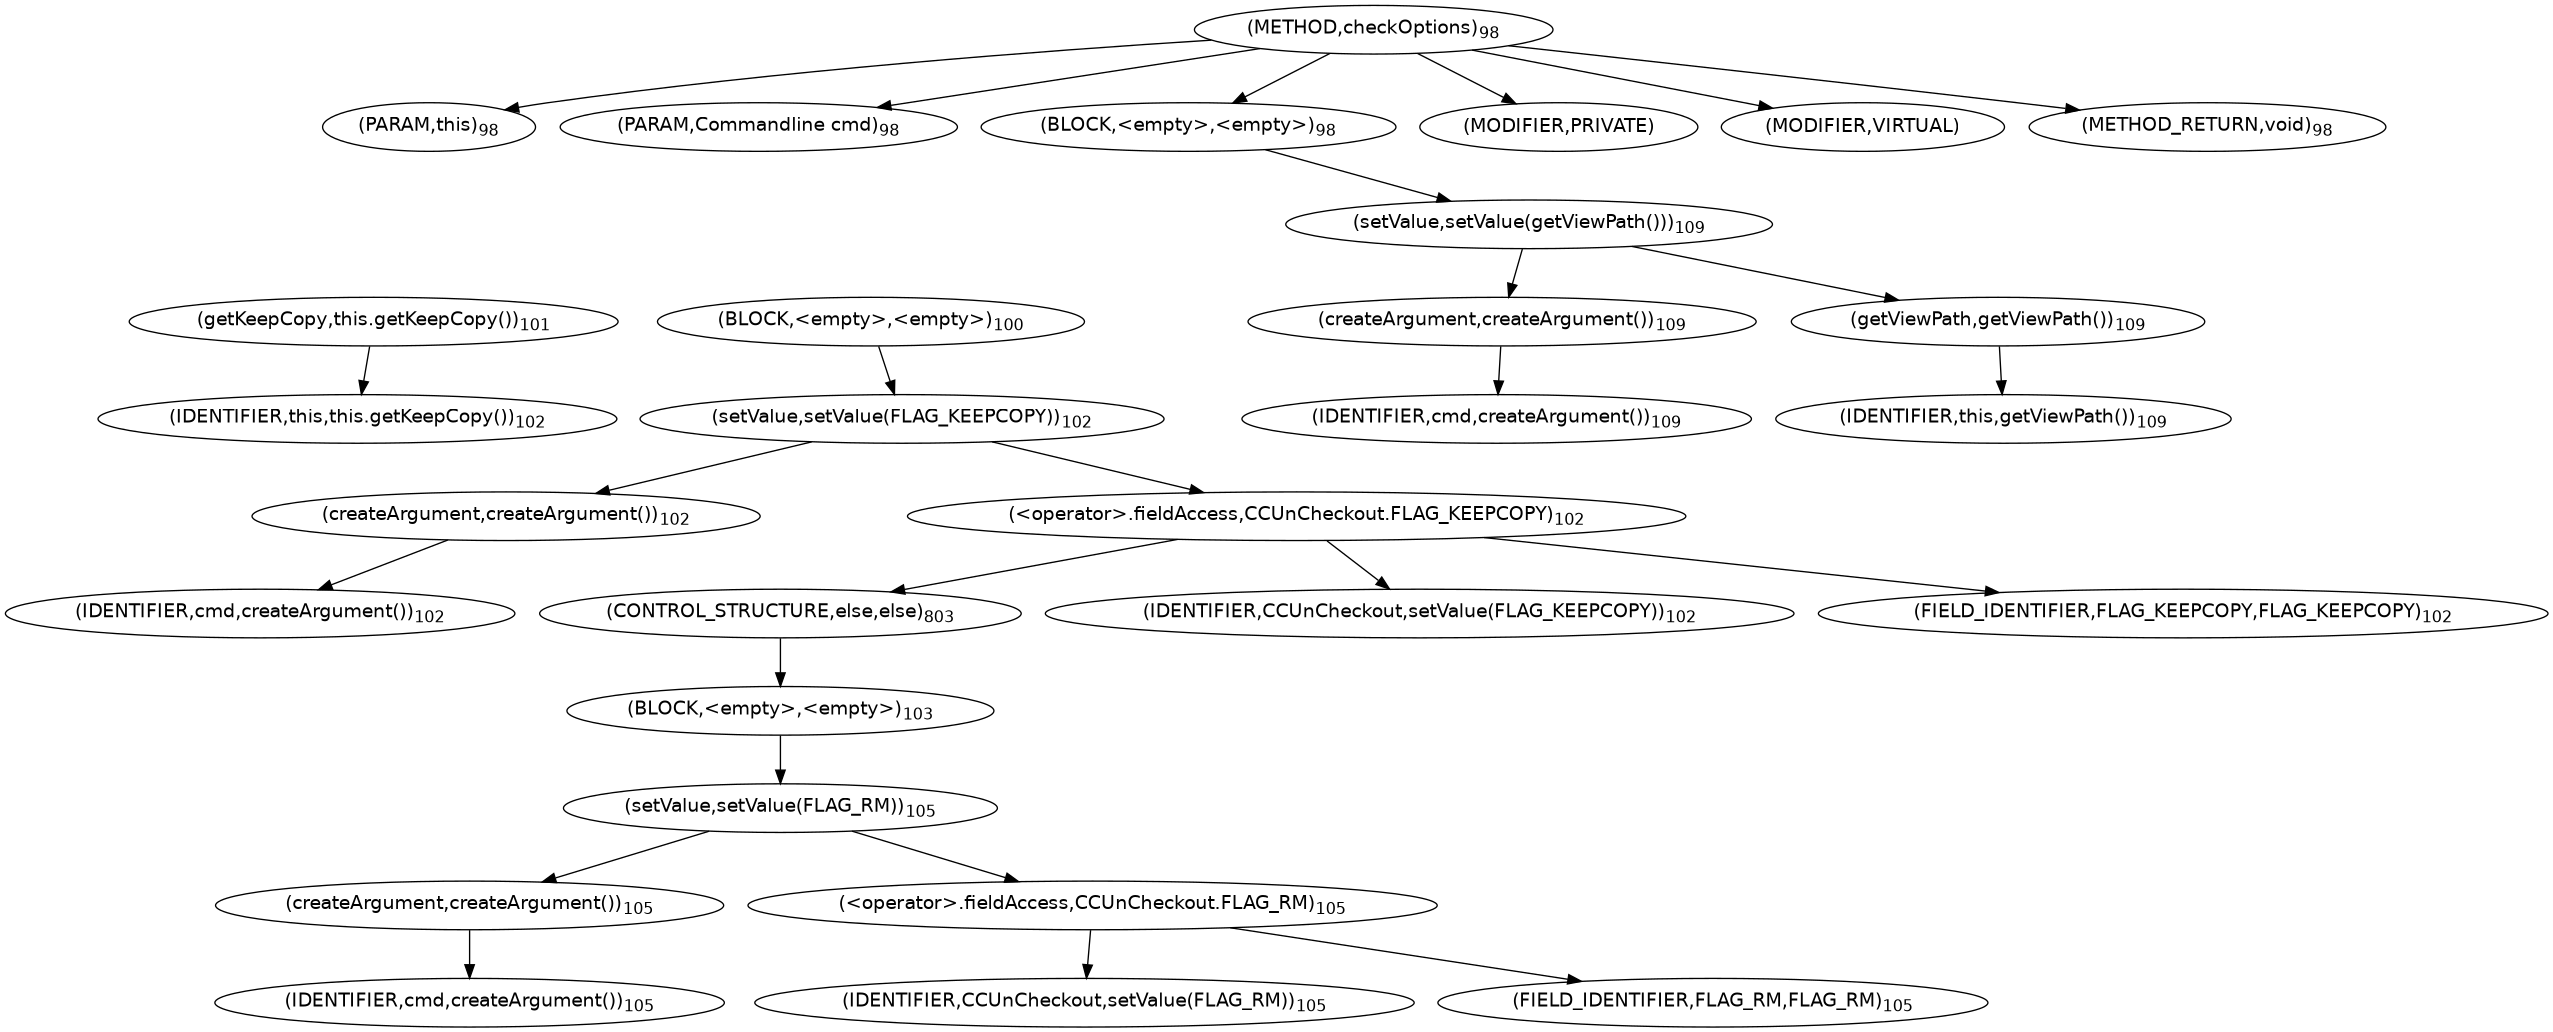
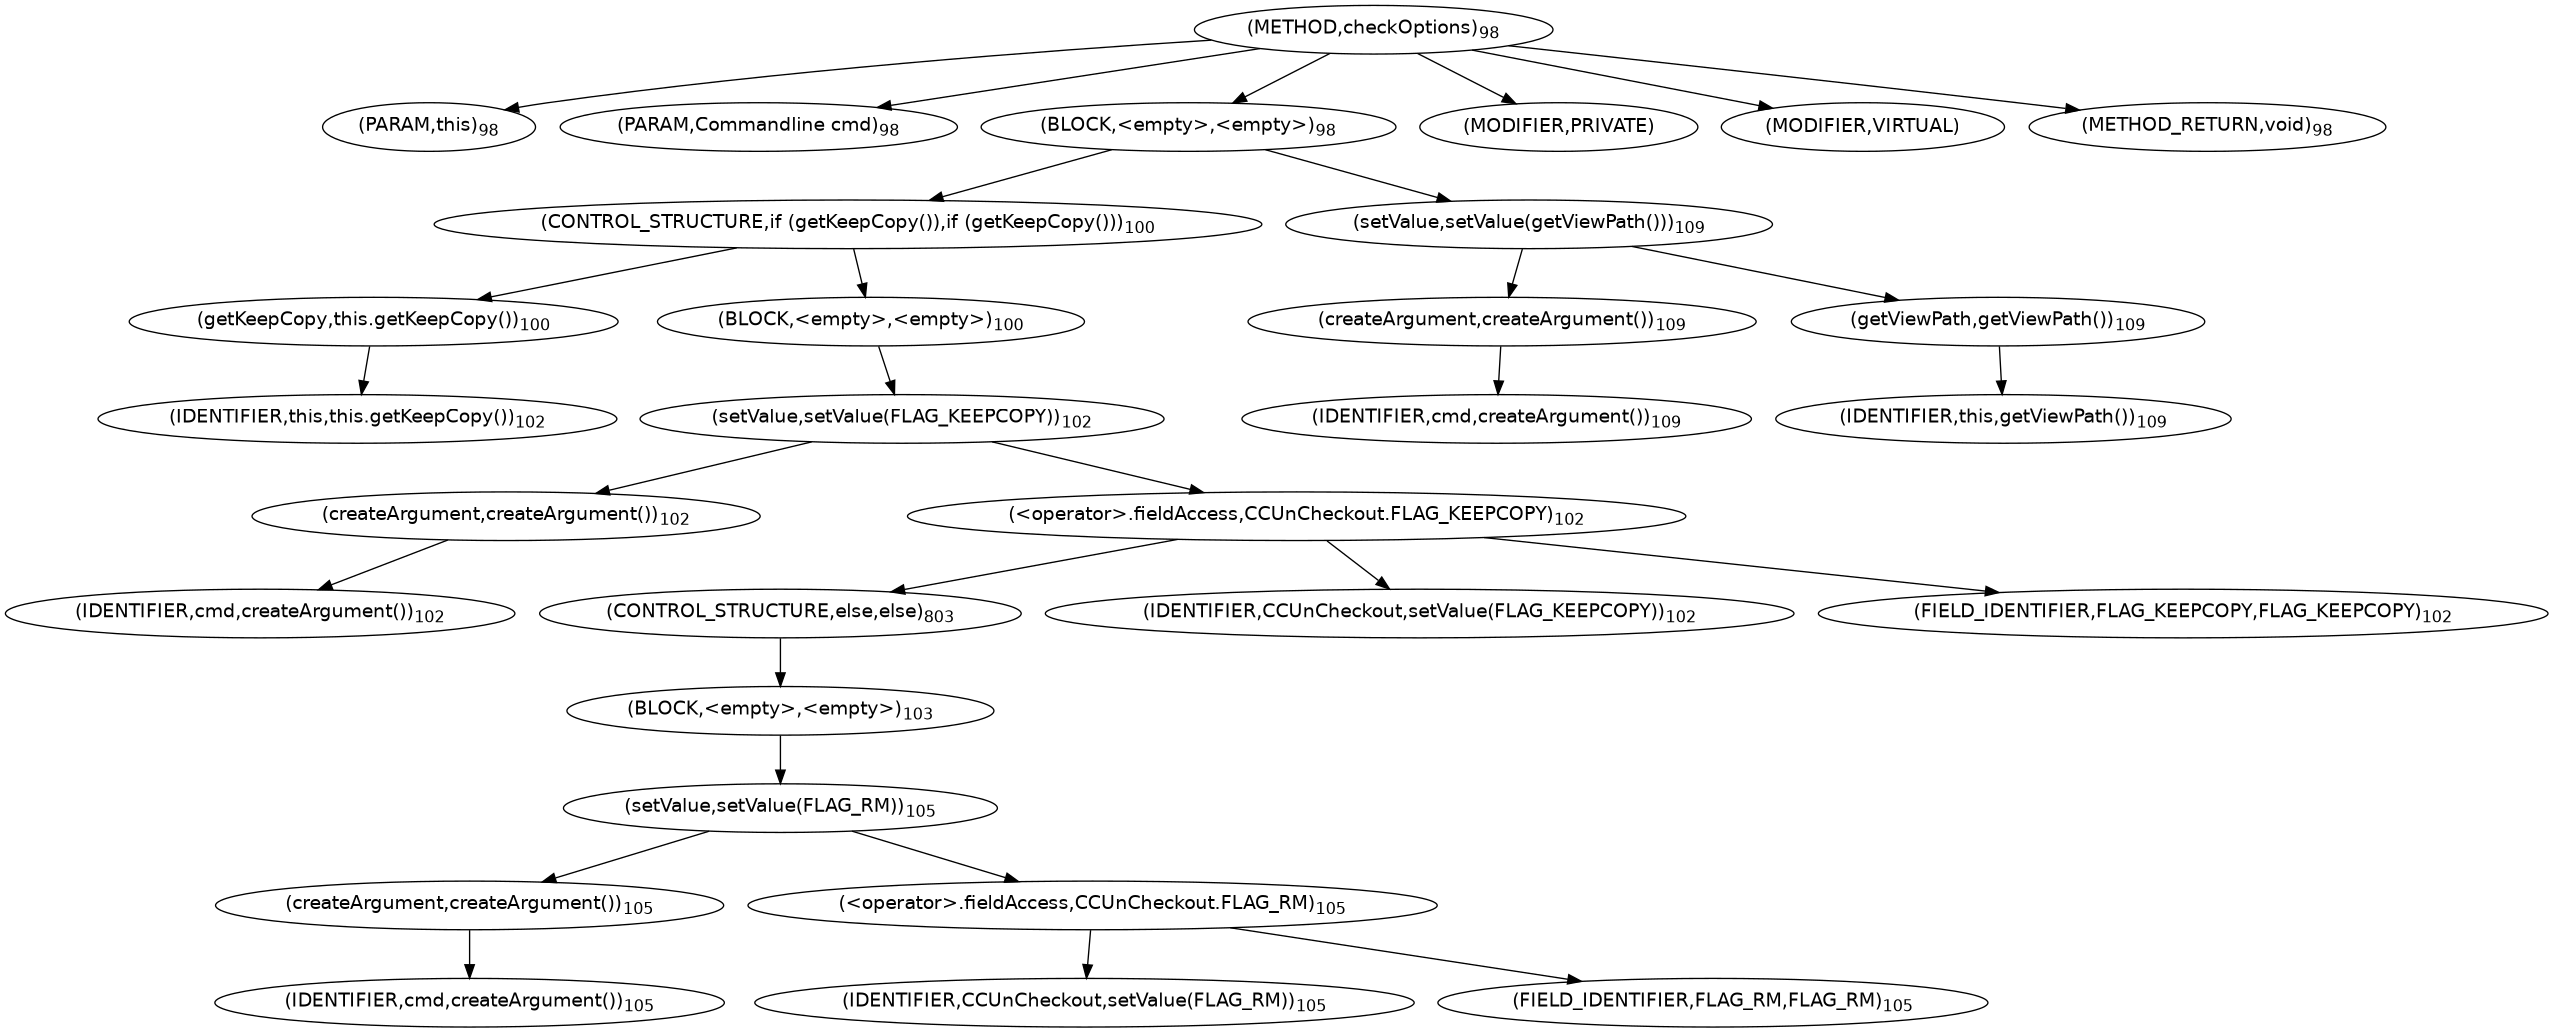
none -> (848, 224)
(535, 320) -> (535, 320)
